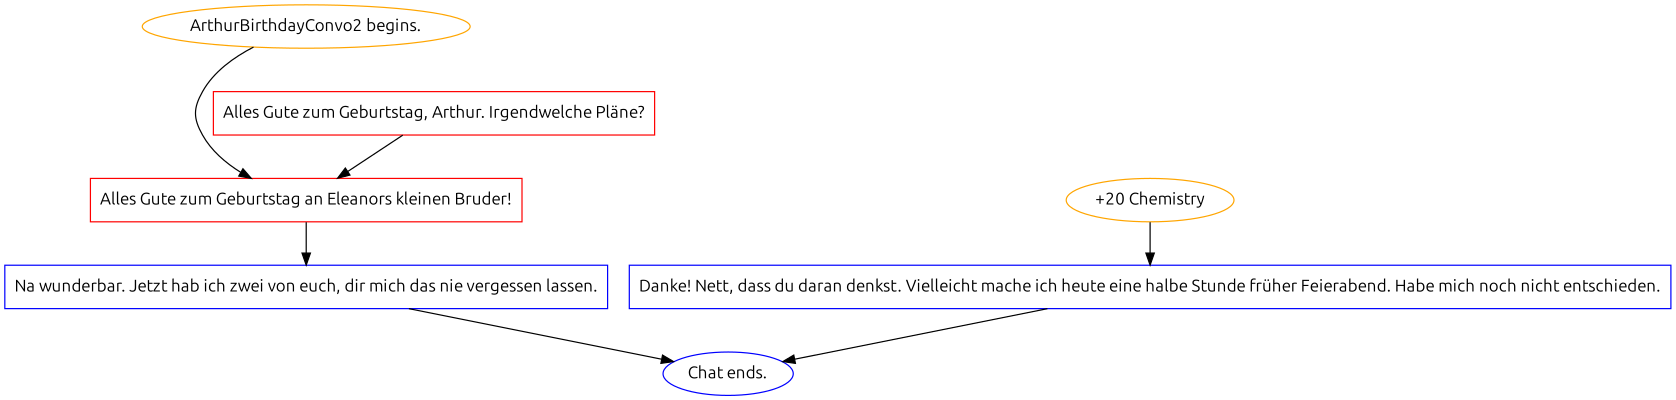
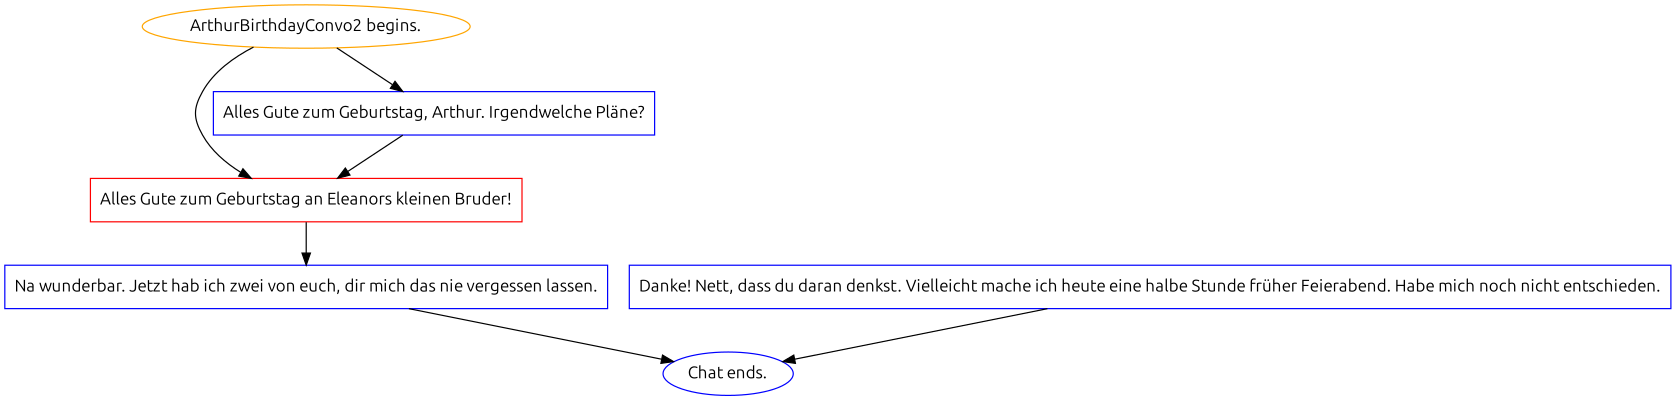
none -> (365, 66)
(434, 113) -> (434, 113)
(1150, 200) -> none
